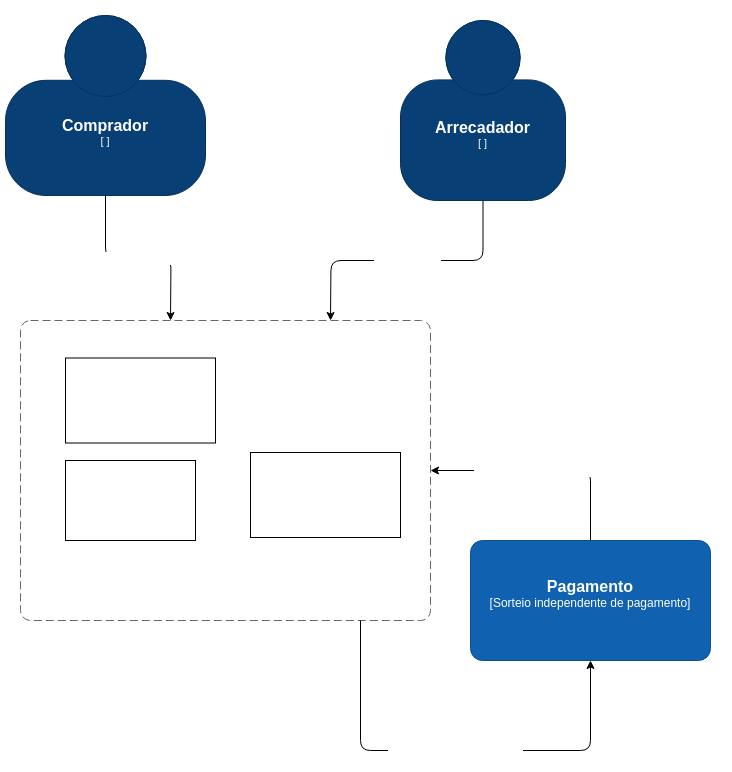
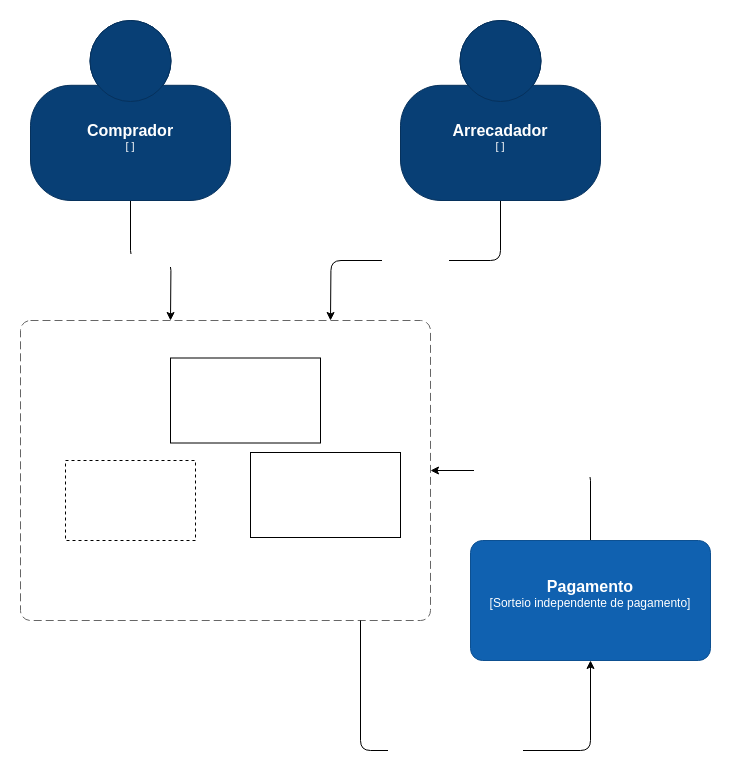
(106, 106) -> (131, 111)
(483, 111) -> (501, 111)
(141, 401) -> (246, 401)
(131, 501) -> (131, 501)
